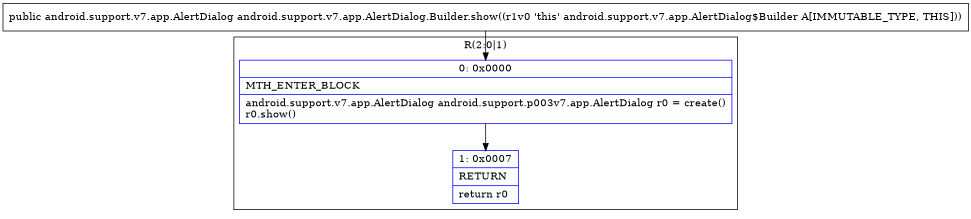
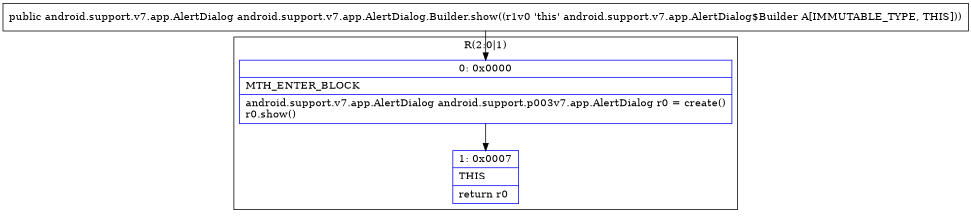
(483, 176) -> (473, 176)
